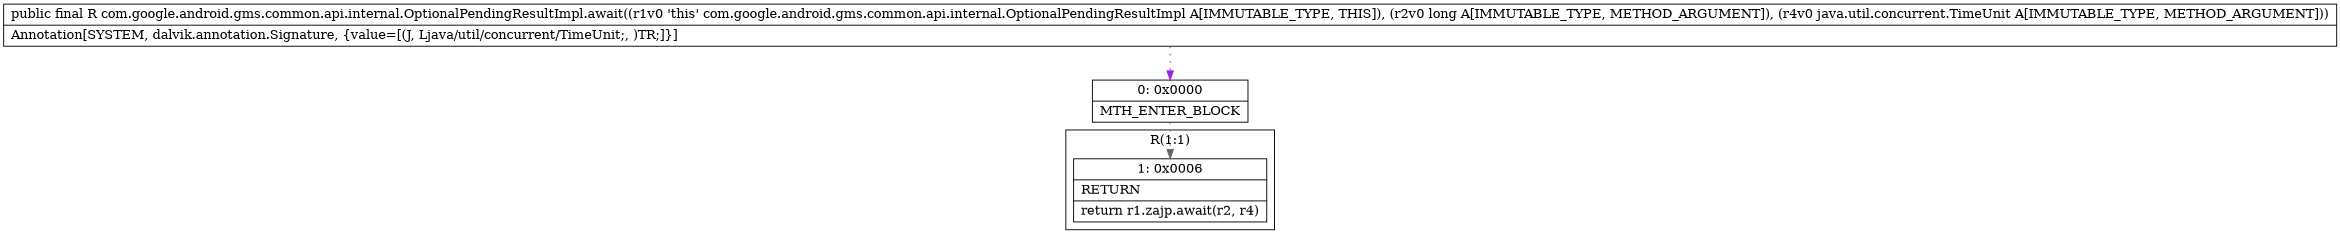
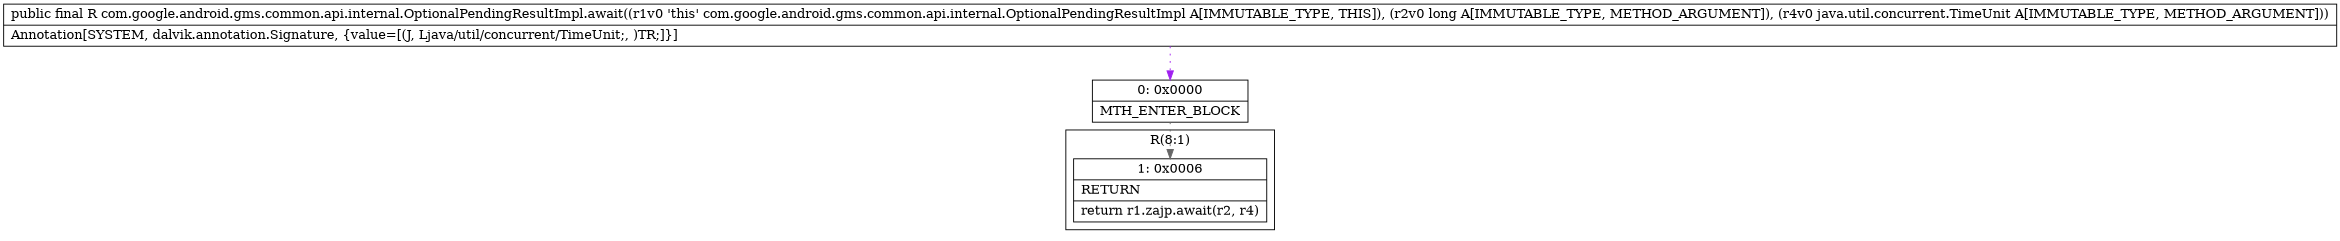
(1170, 140) -> (1170, 140)
